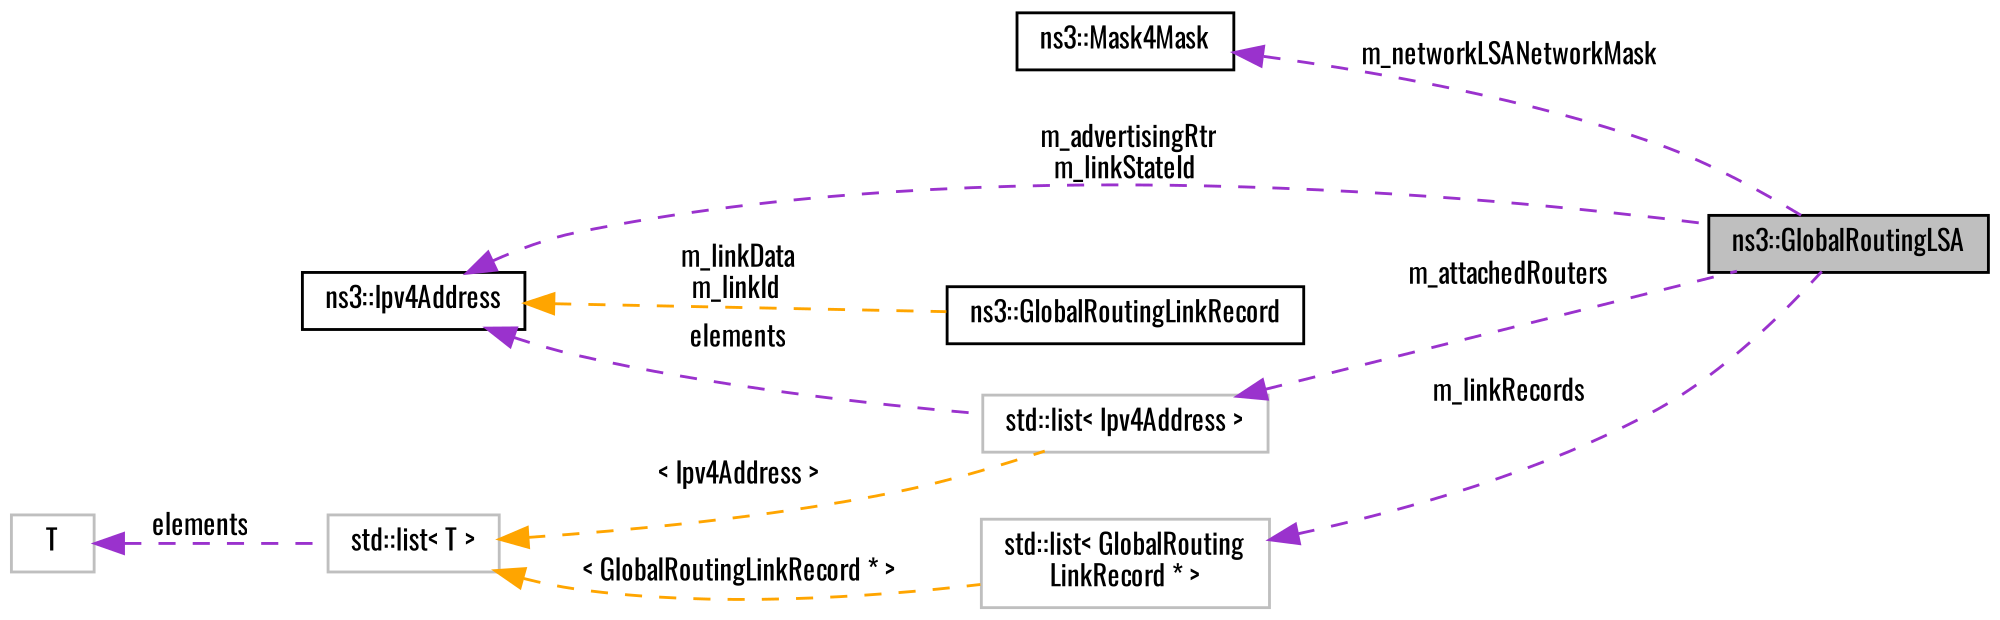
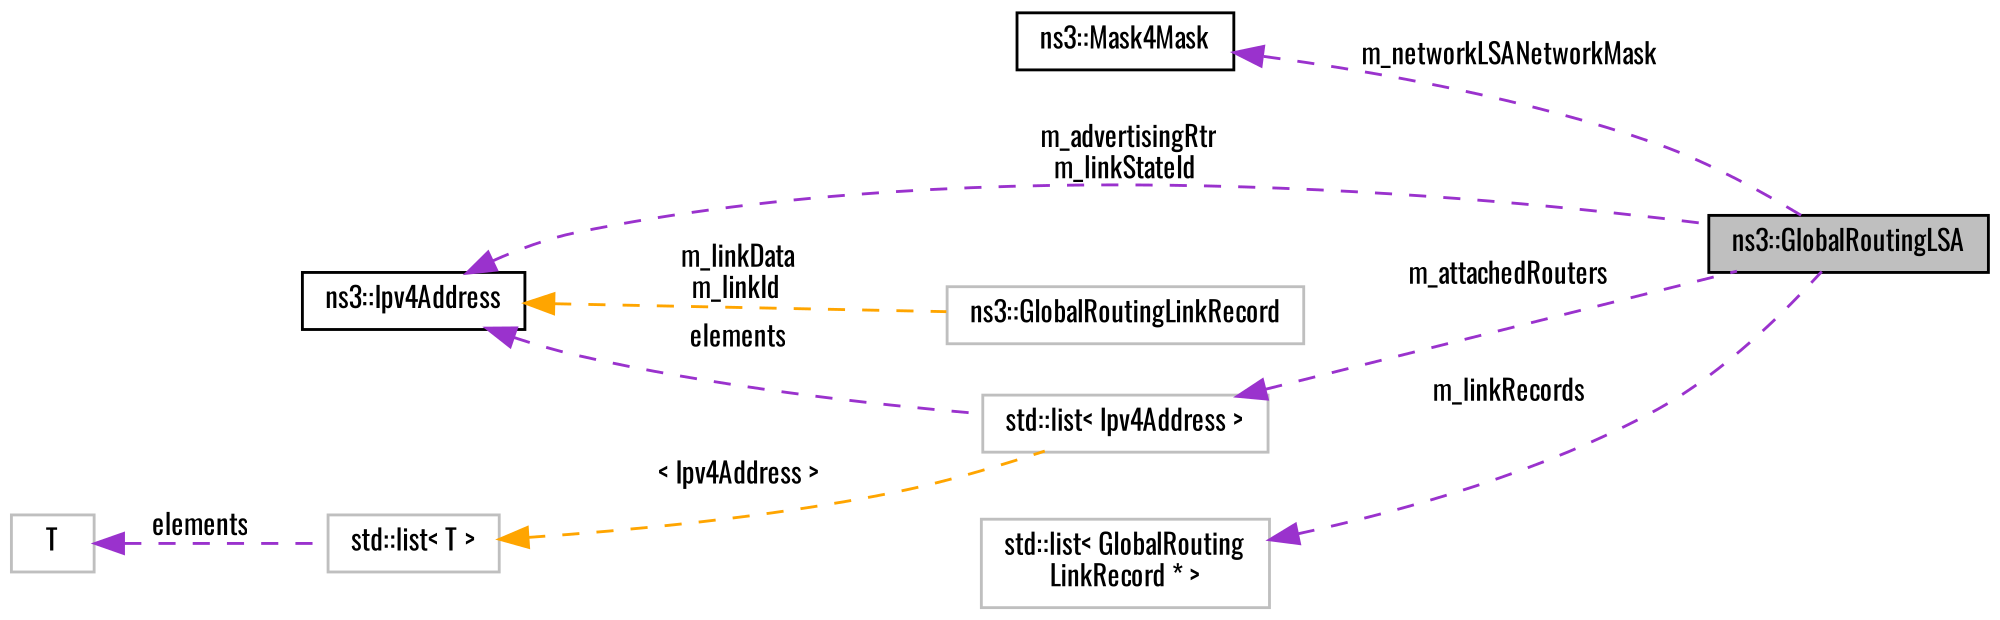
(1125, 315) -> (1125, 315)
(752, 599) -> none
